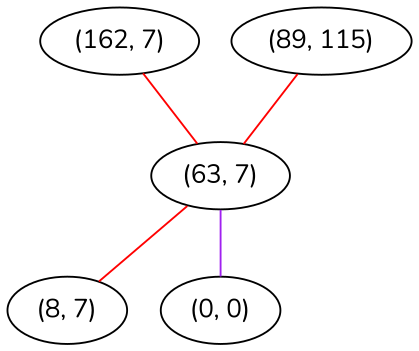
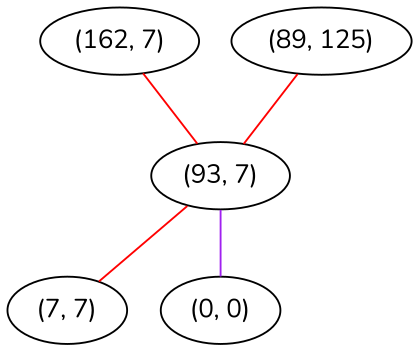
(322, 41) -> (322, 41)
(221, 176) -> (221, 176)
(67, 310) -> (67, 310)
